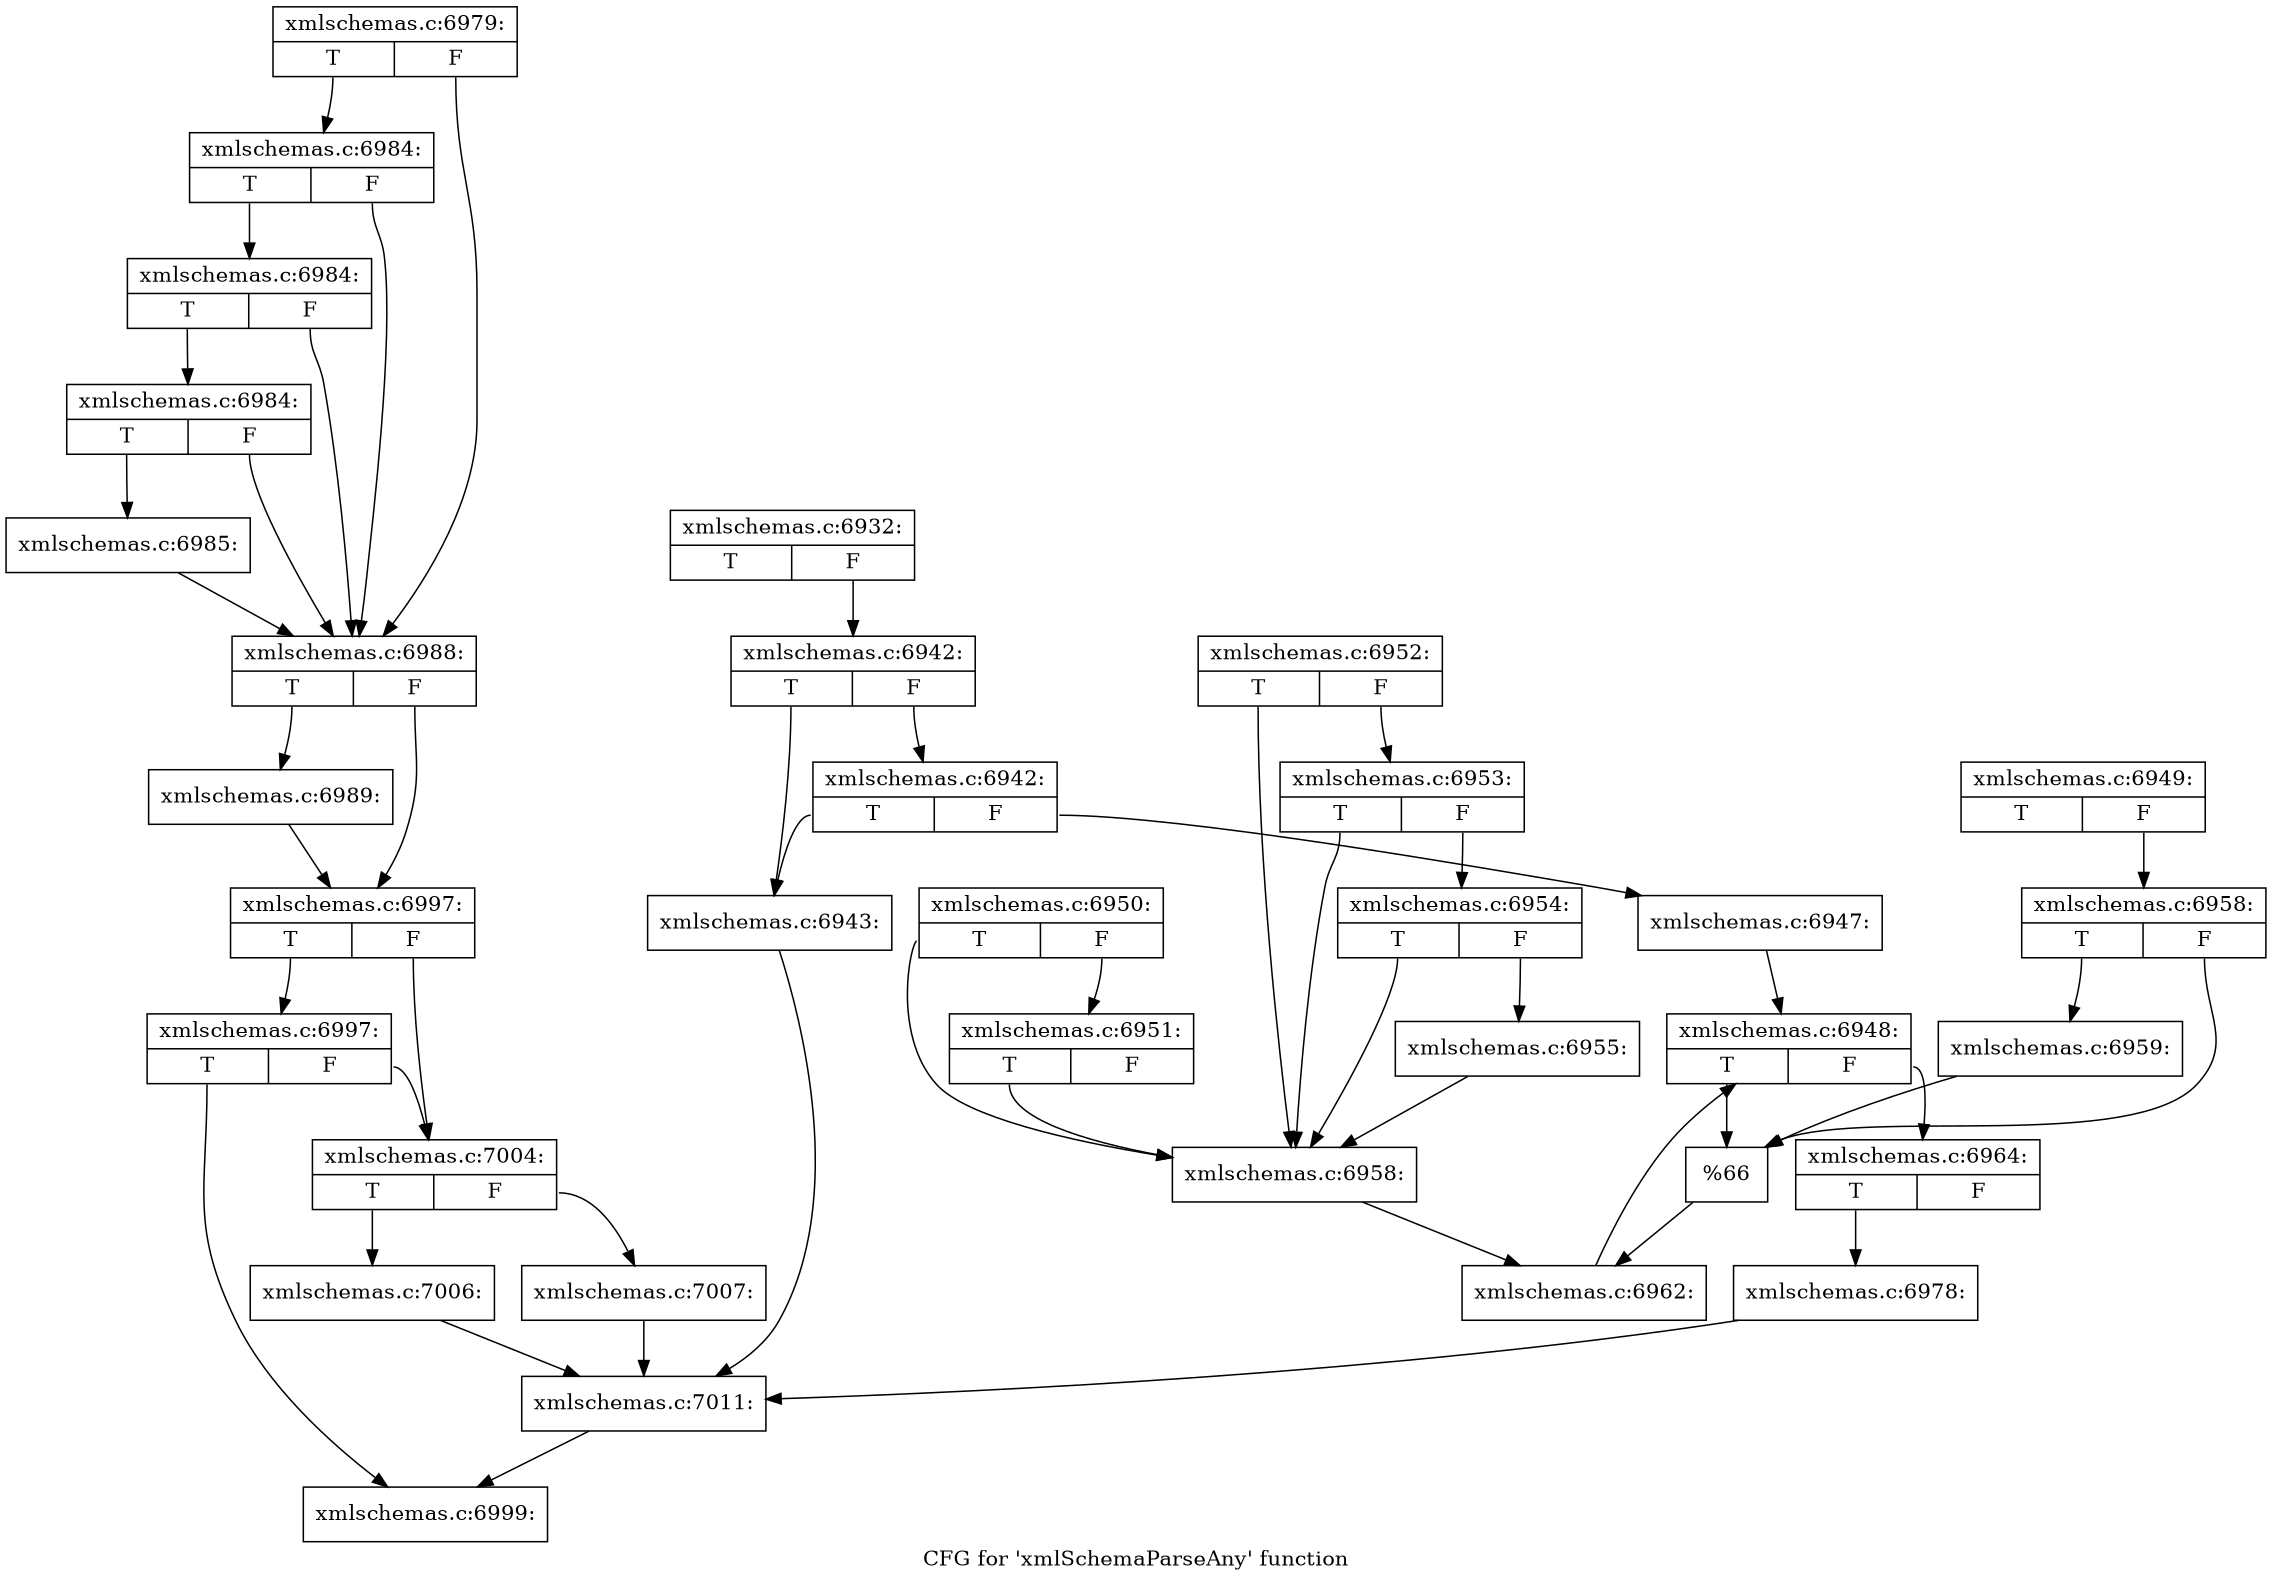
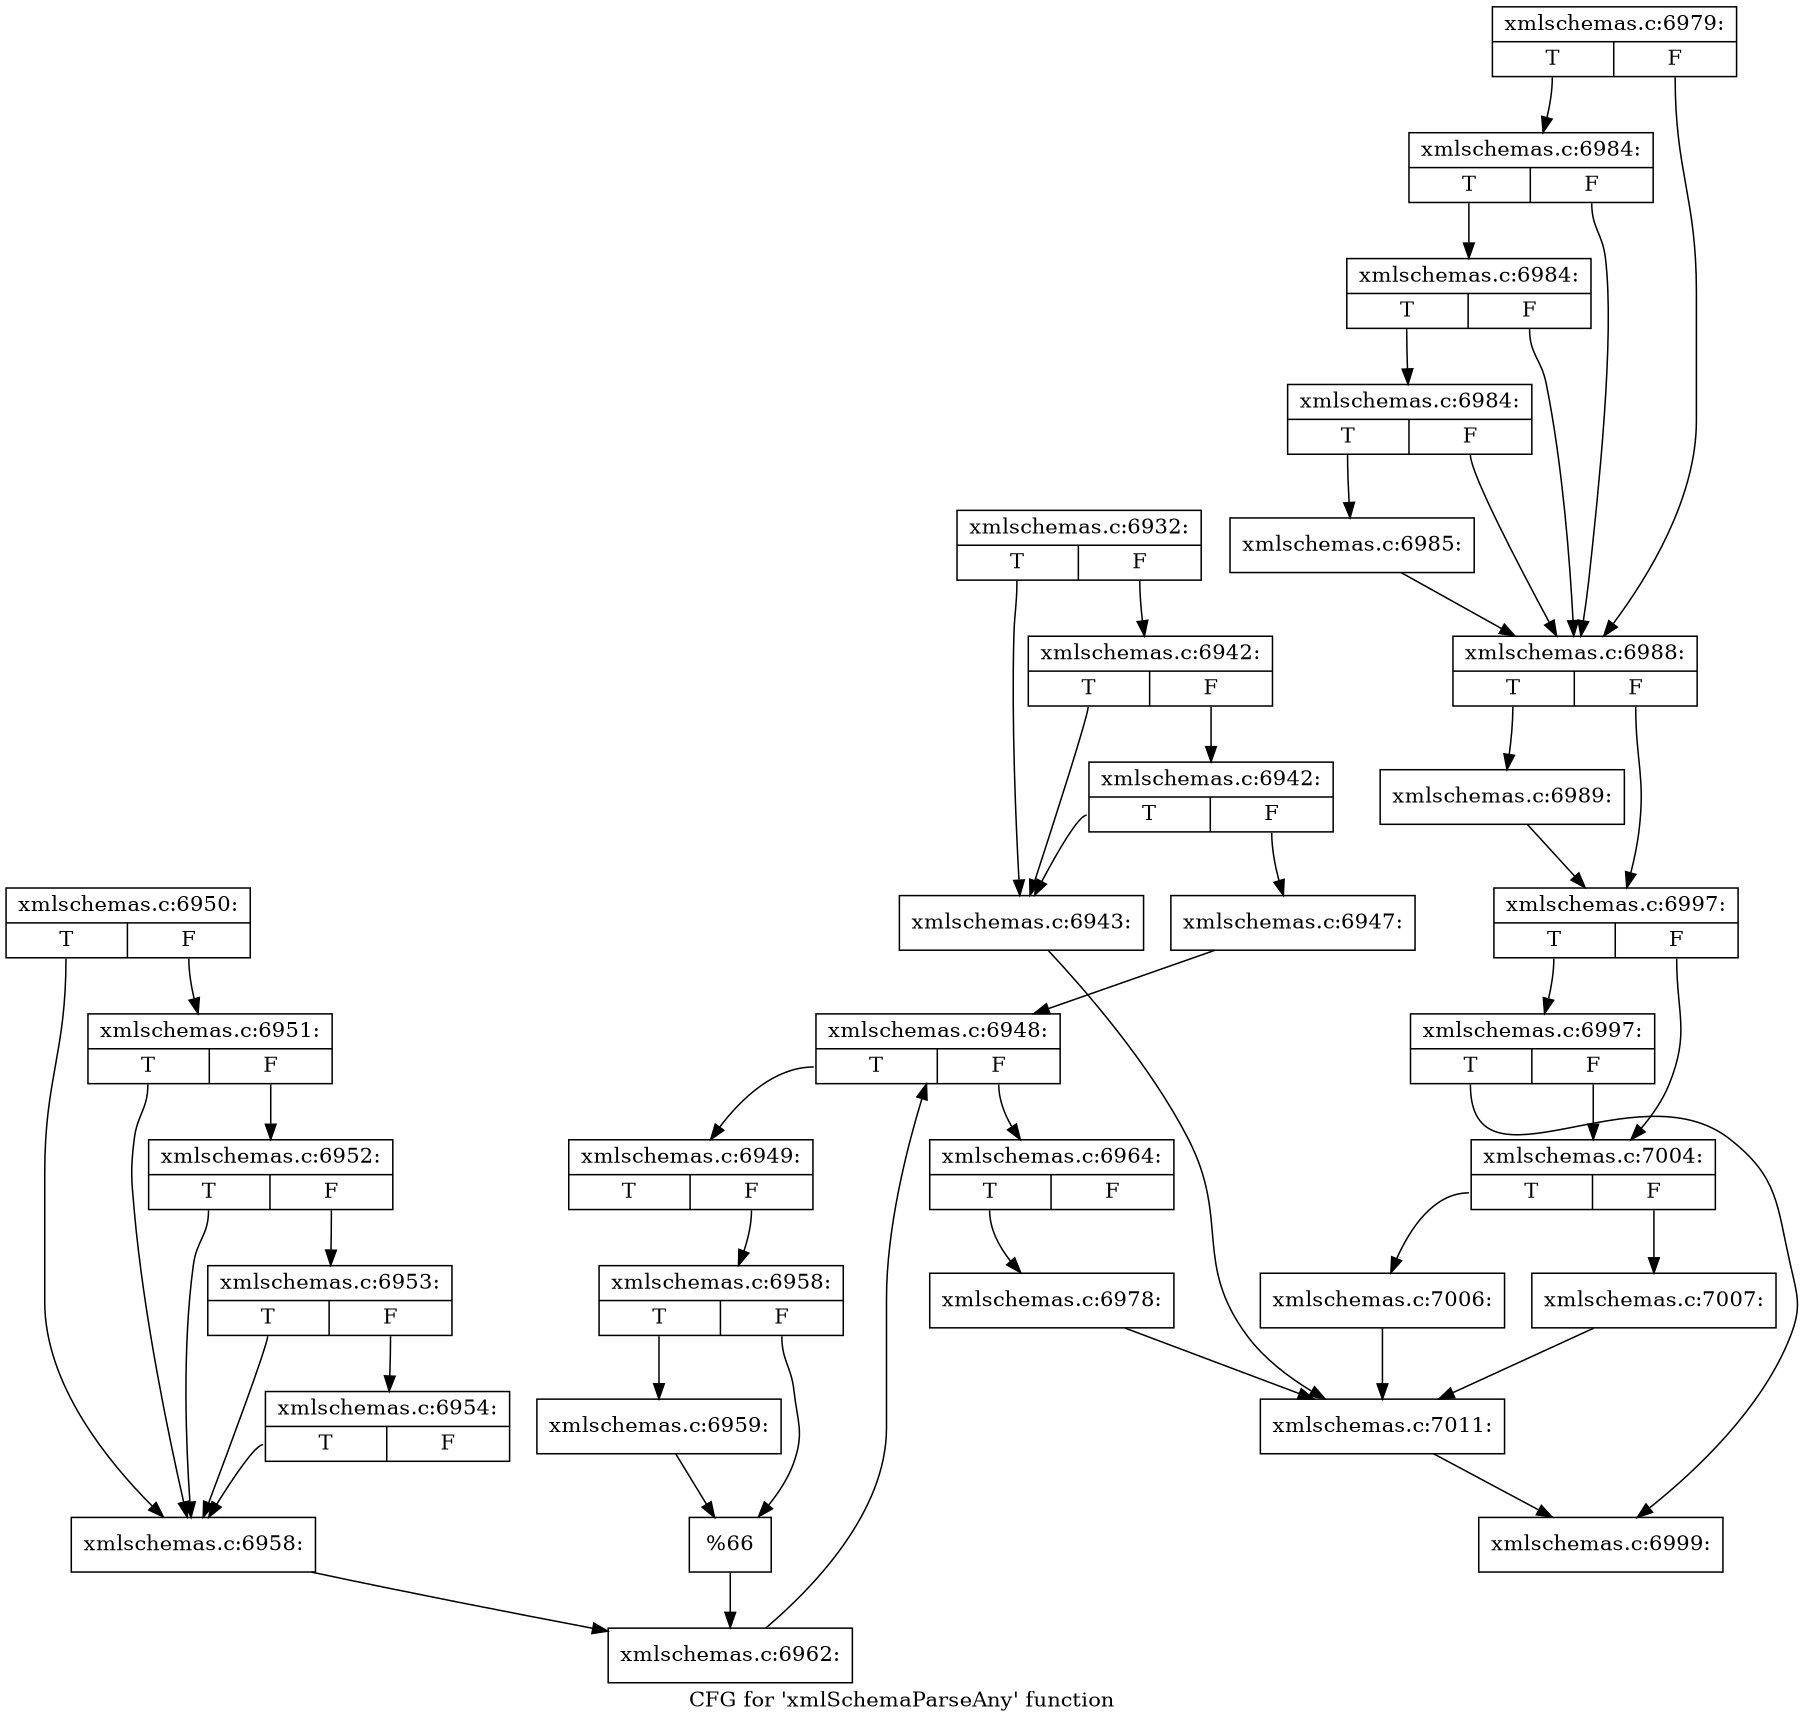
none -> (1014, 730)
(1517, 1049) -> none
none -> (271, 1104)
(1727, 1108) -> (760, 1086)
